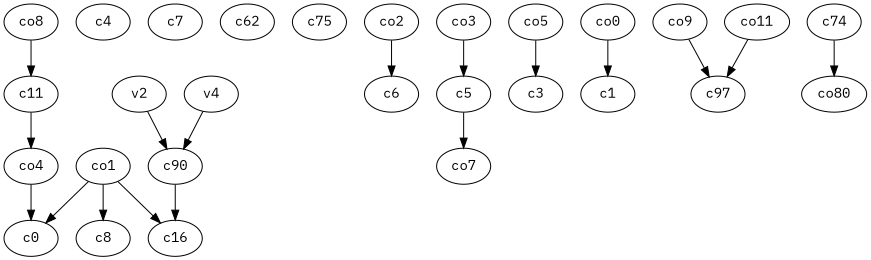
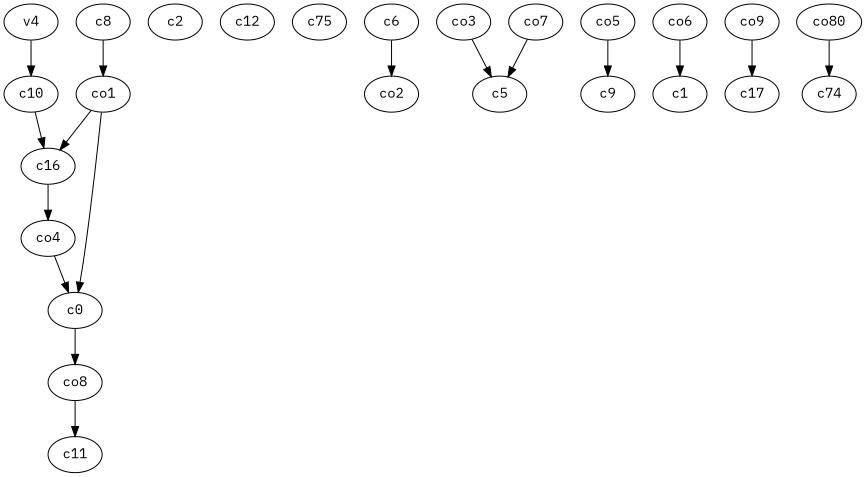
(103, 22) -> (175, 22)
(175, 22) -> none
(247, 22) -> (247, 22)
(608, 22) -> (680, 22)
(757, 22) -> none
(392, 53) -> (392, 53)
(834, 53) -> (829, 53)
(139, 94) -> none
(536, 94) -> (608, 94)
(718, 94) -> (752, 94)
(31, 125) -> (48, 197)
(464, 125) -> (520, 54)
(175, 166) -> (31, 94)
(103, 197) -> (103, 53)
none -> (75, 342)
